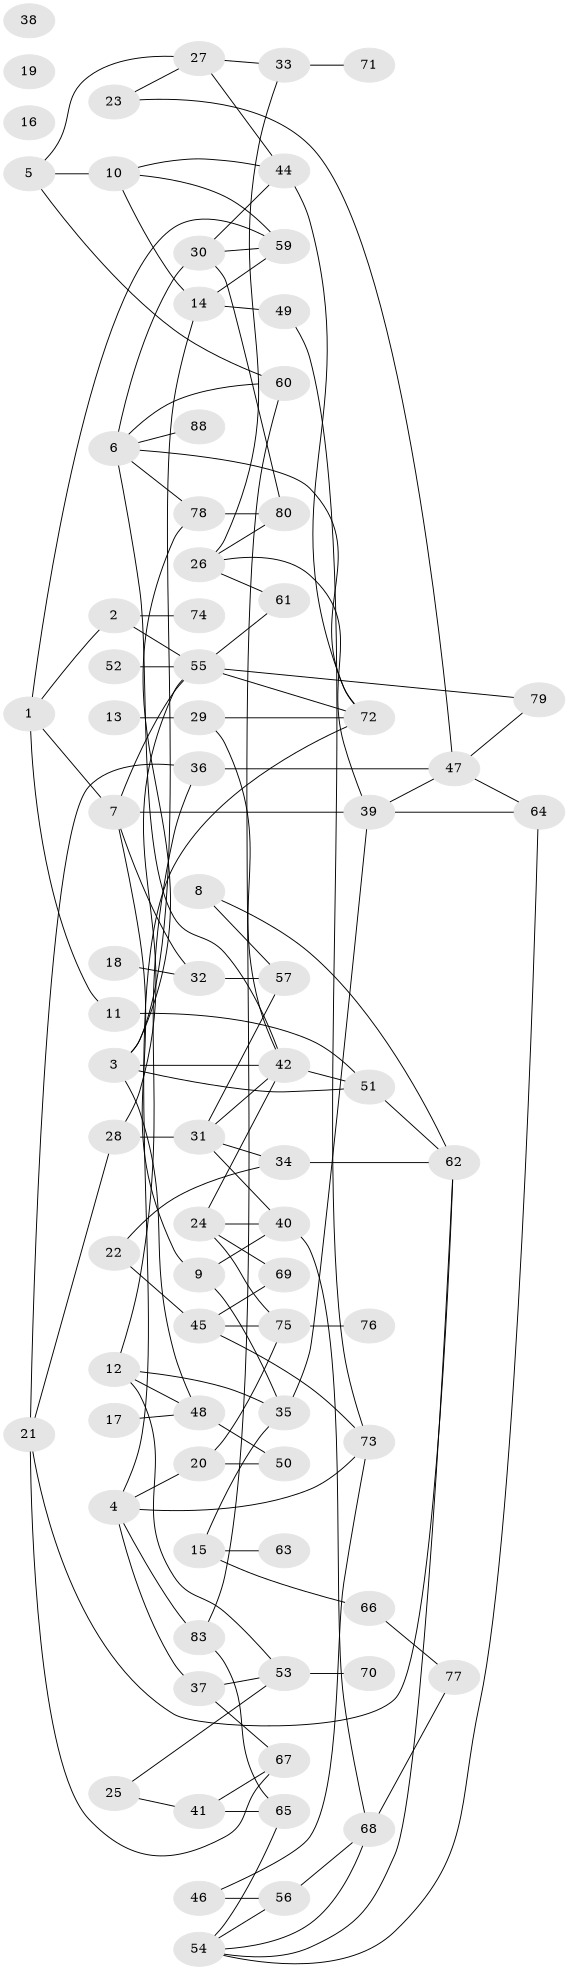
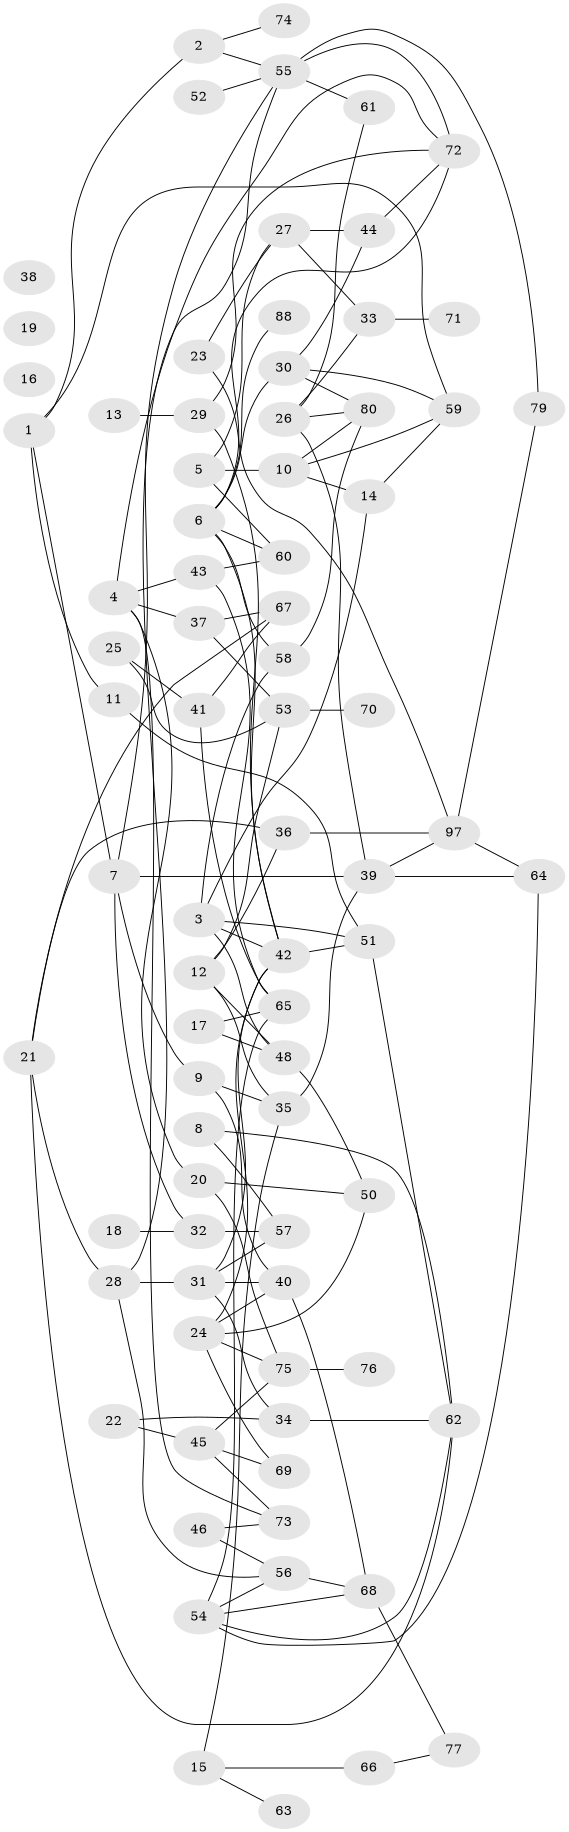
(199, 159) -> (327, 440)
(284, 312) -> none
(199, 514) -> (284, 659)
(454, 769) -> (454, 833)
none -> (242, 1017)
none -> (318, 1301)
none -> (143, 1476)
(199, 1638) -> (199, 572)
